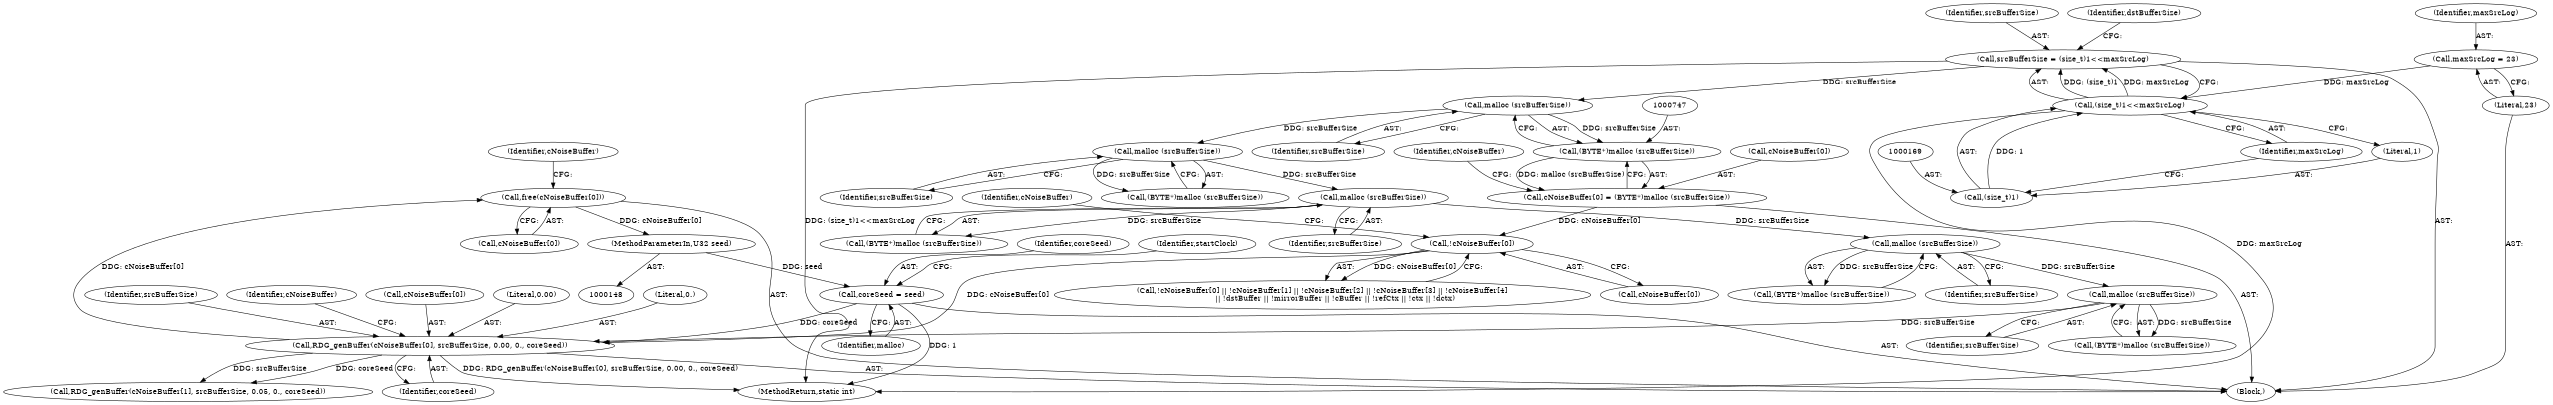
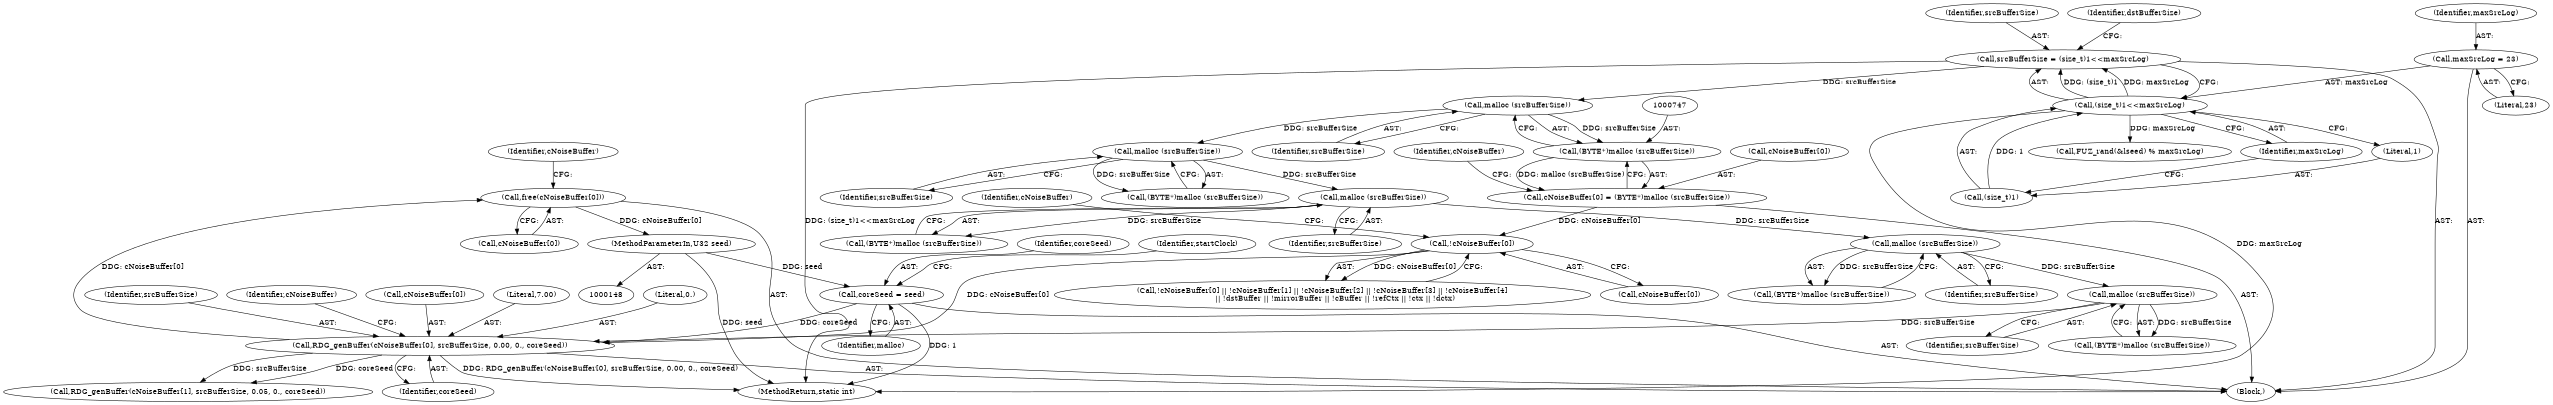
(2357, 83) -> (2357, 83)
(1906, 152) -> none
none -> (2130, 152)
(531, 295) -> (531, 295)
none -> (720, 321)
(2505, 350) -> (2467, 307)
